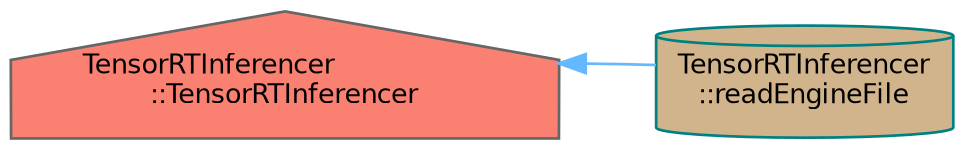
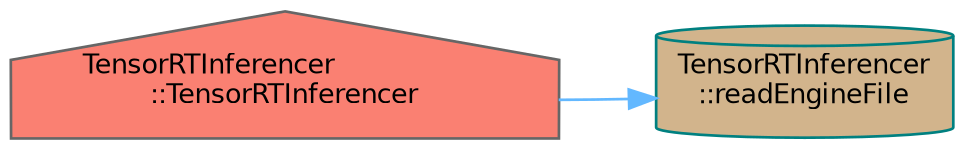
(621, 64) -> (594, 100)
